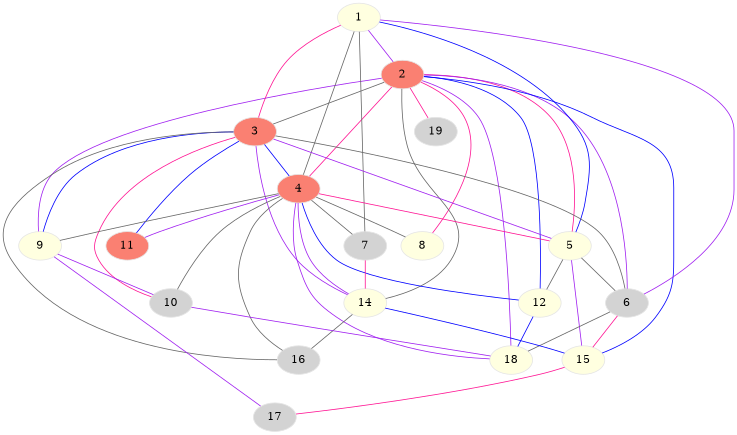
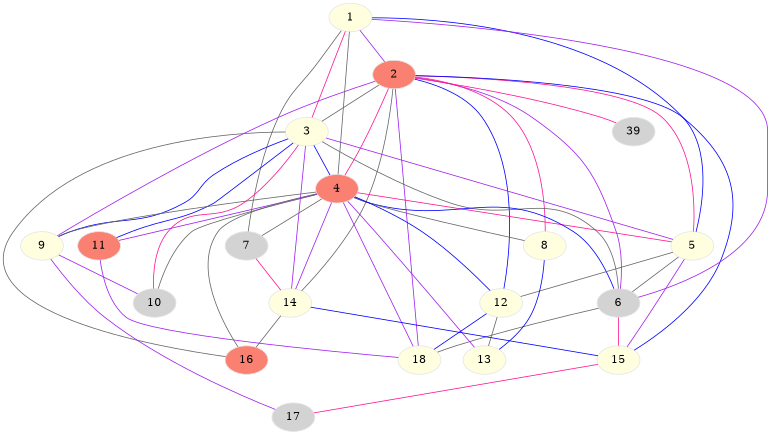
(255, 132) -> (307, 132)
(436, 132) -> (634, 132)
none -> (537, 214)
(341, 332) -> (221, 338)
(299, 360) -> (247, 360)
none -> (485, 360)
